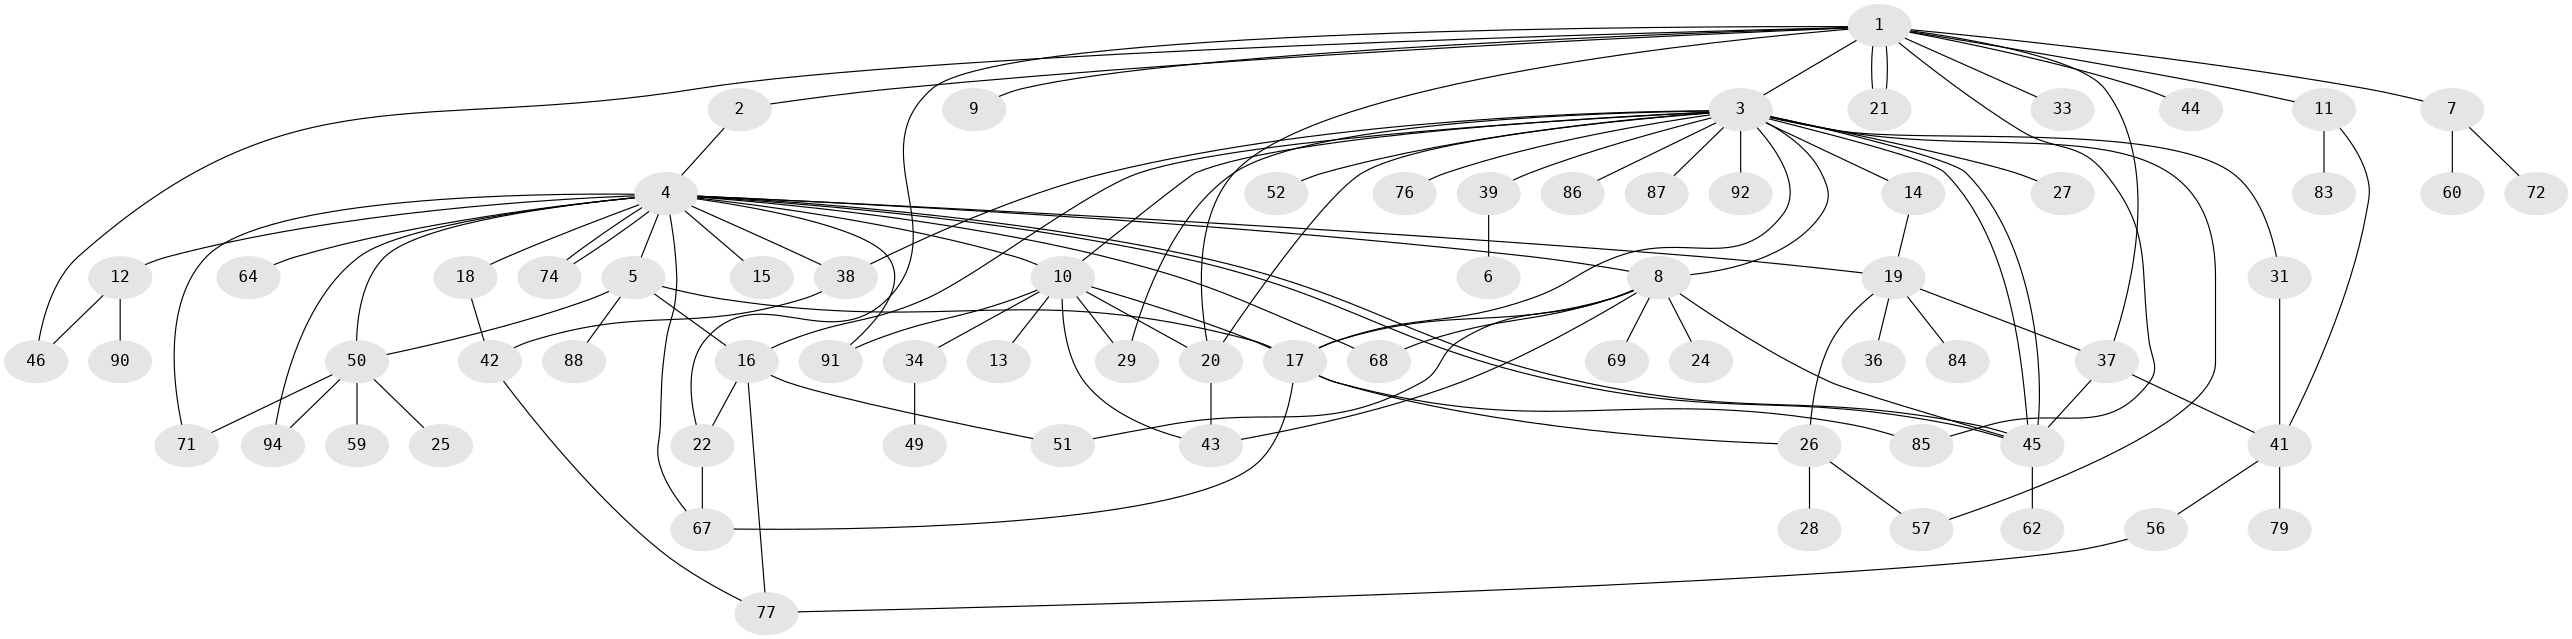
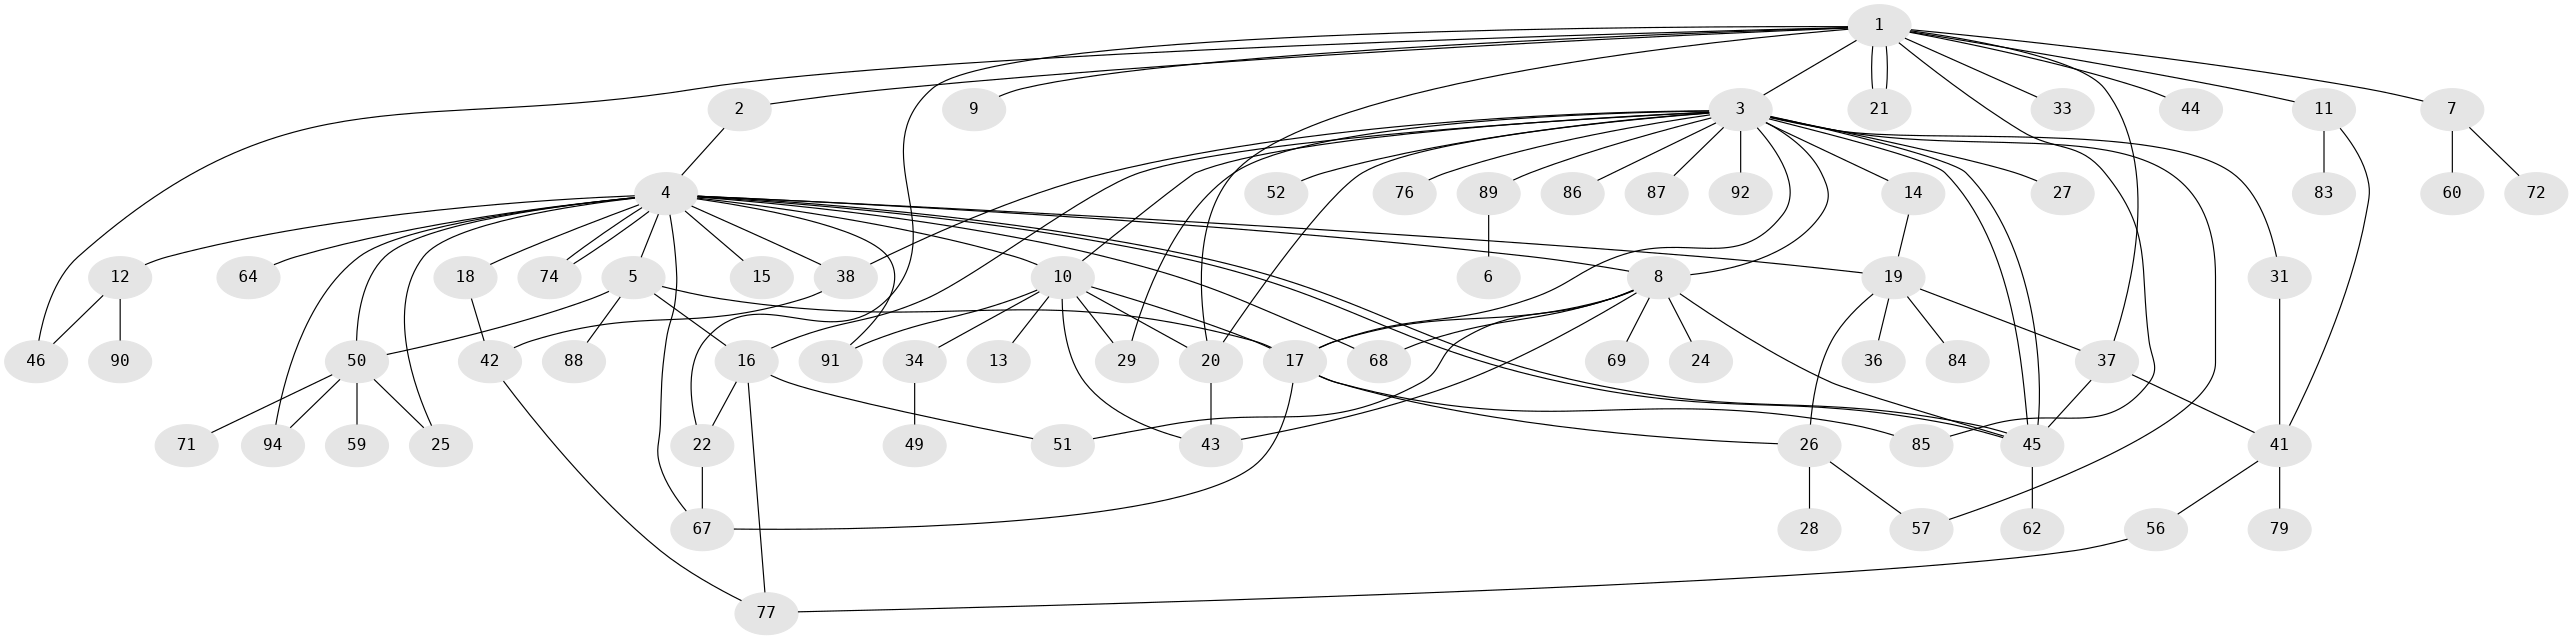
(1489, 194) -> (1489, 194)
(328, 213) -> (441, 243)
